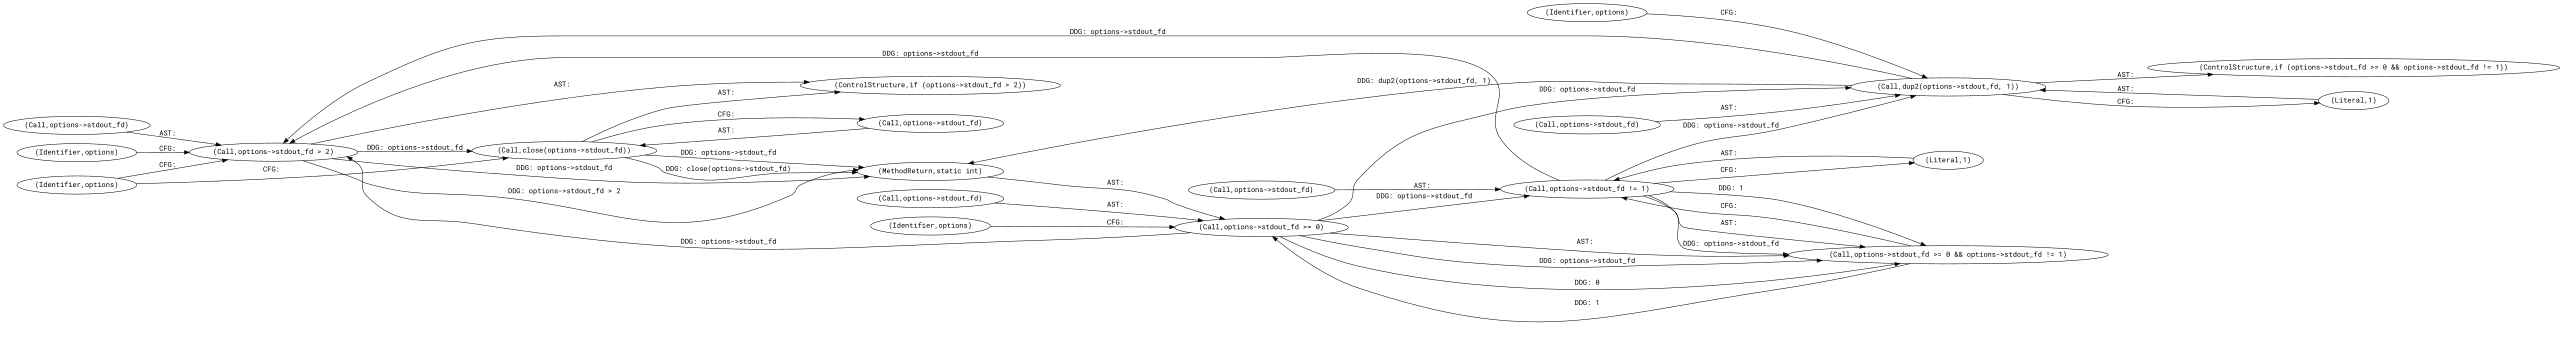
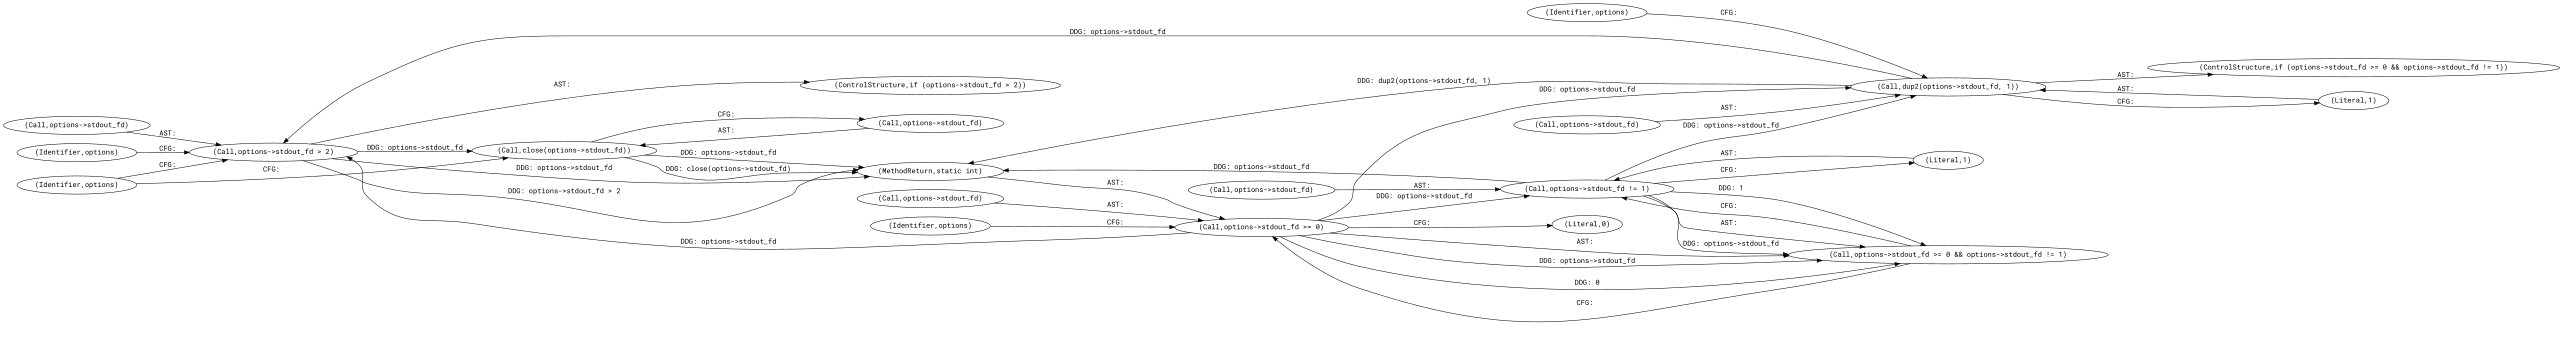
(957, 58) -> (1267, 172)
(705, 103) -> none
none -> (1587, 224)
(1587, 303) -> (1587, 303)
